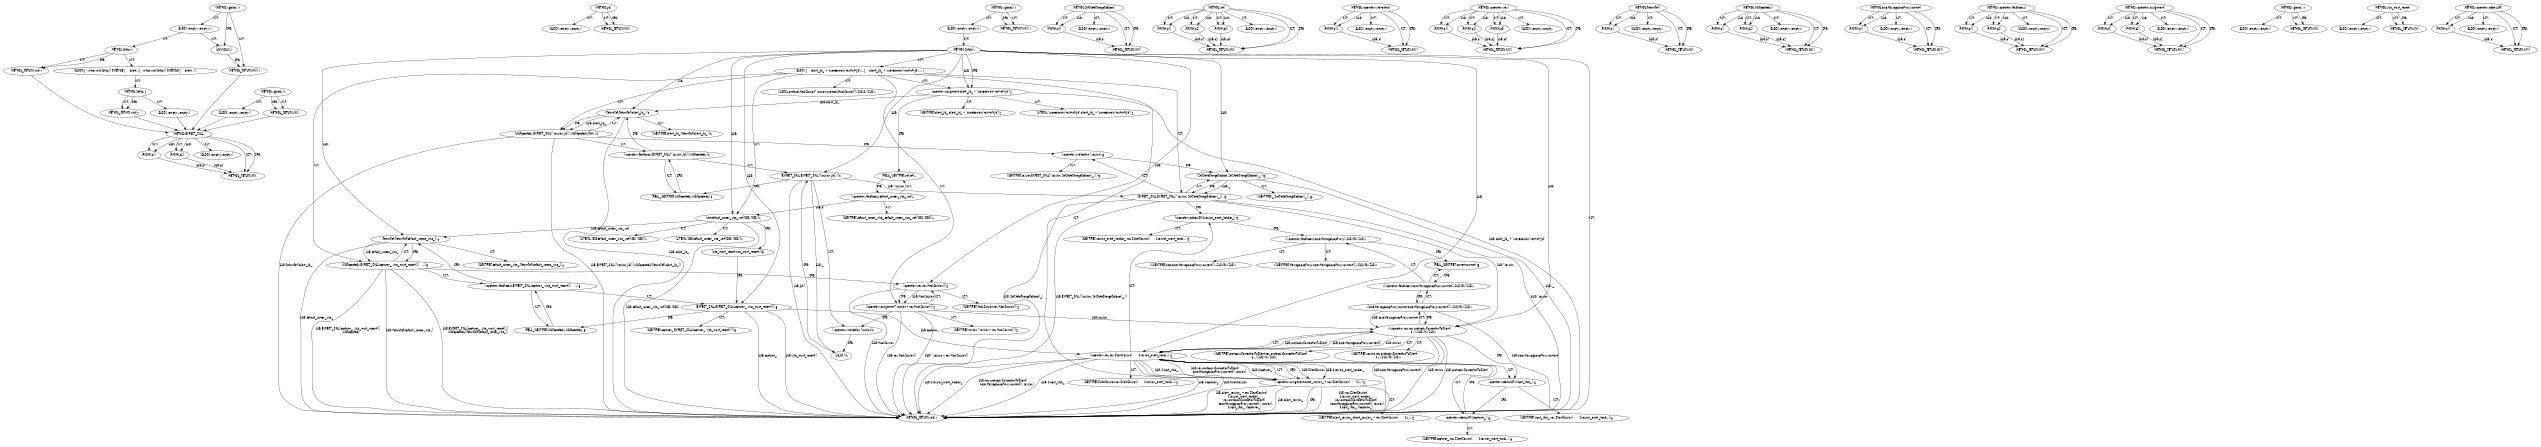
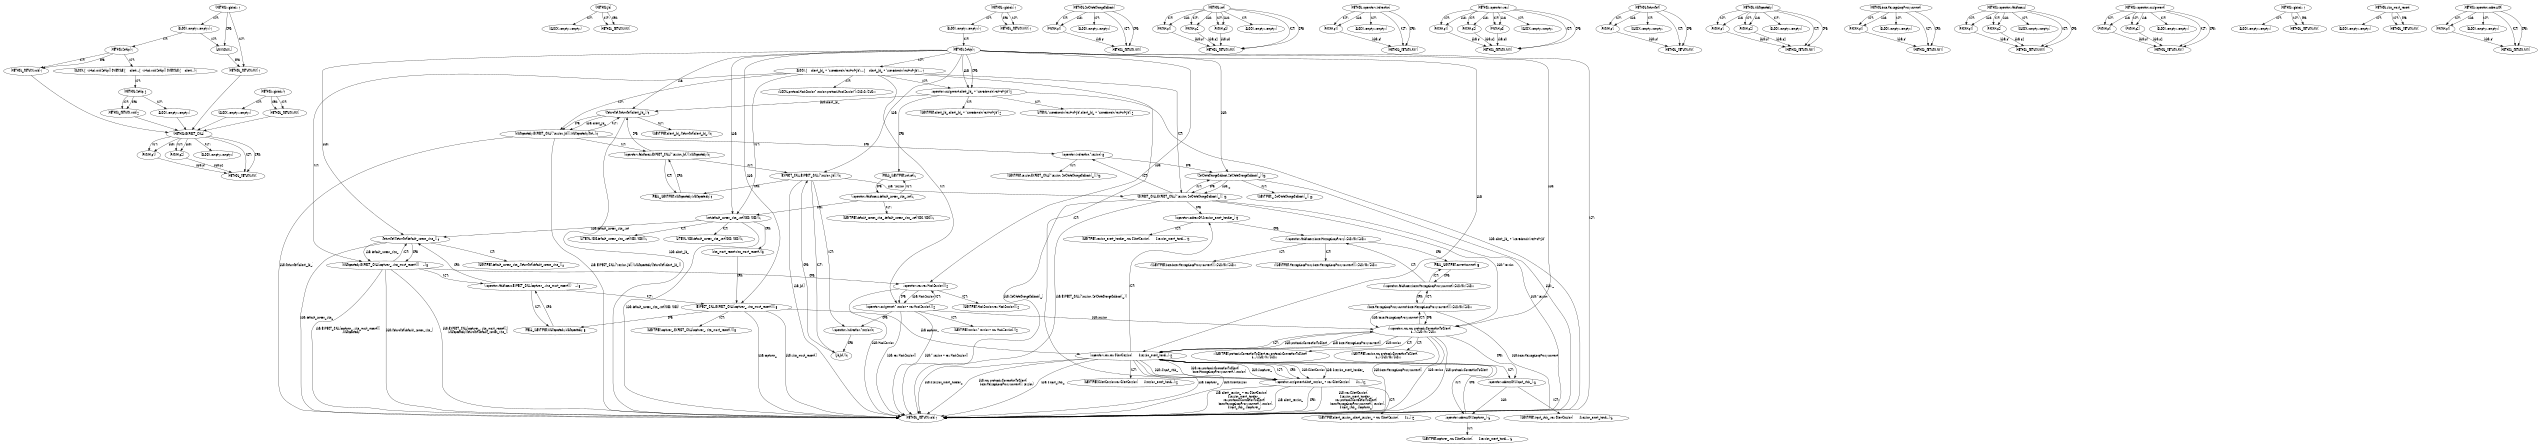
(820, 208) -> (820, 208)
(820, 265) -> (820, 265)
(1504, 400) -> (1504, 400)
